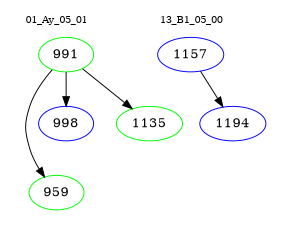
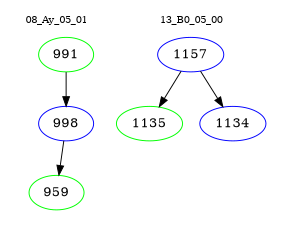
(57, 21) -> (57, 21)
(192, 21) -> (192, 21)
(95, 79) -> (173, 85)
(27, 117) -> (62, 153)
(233, 124) -> (233, 124)
